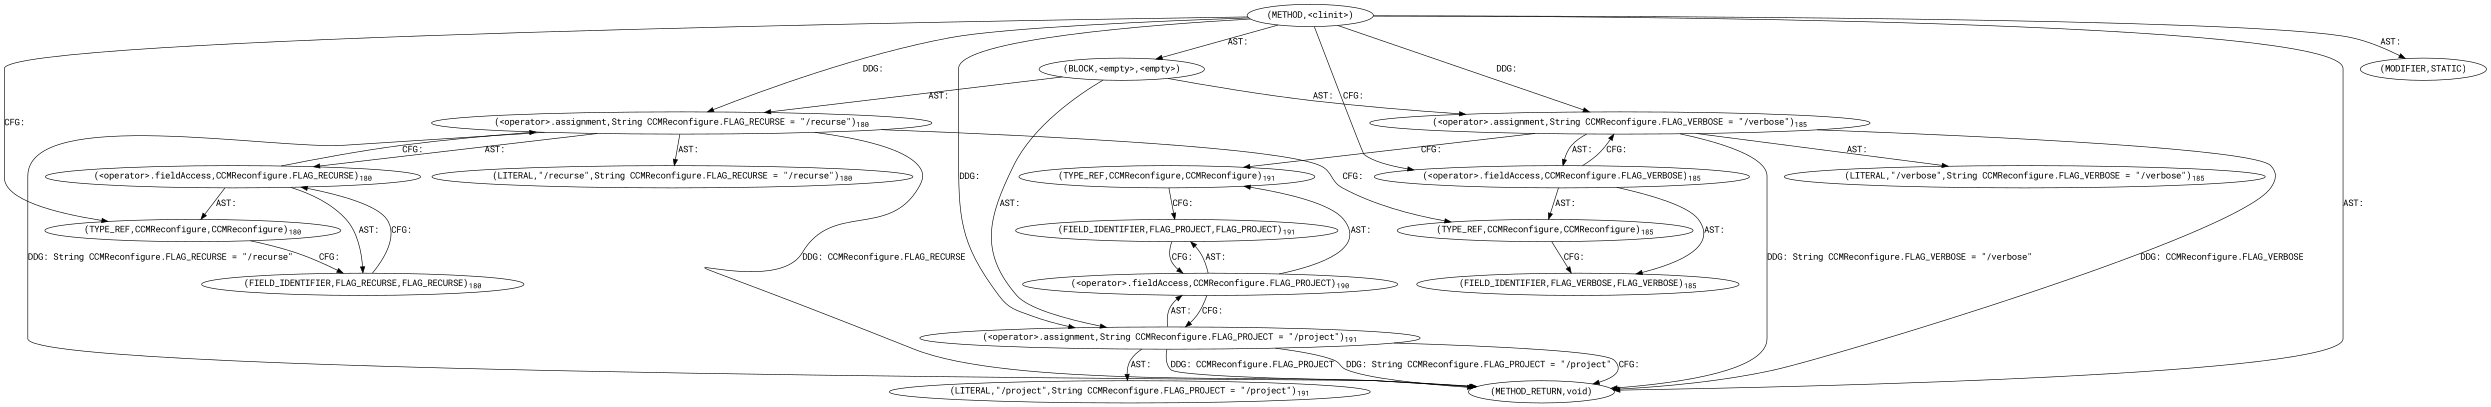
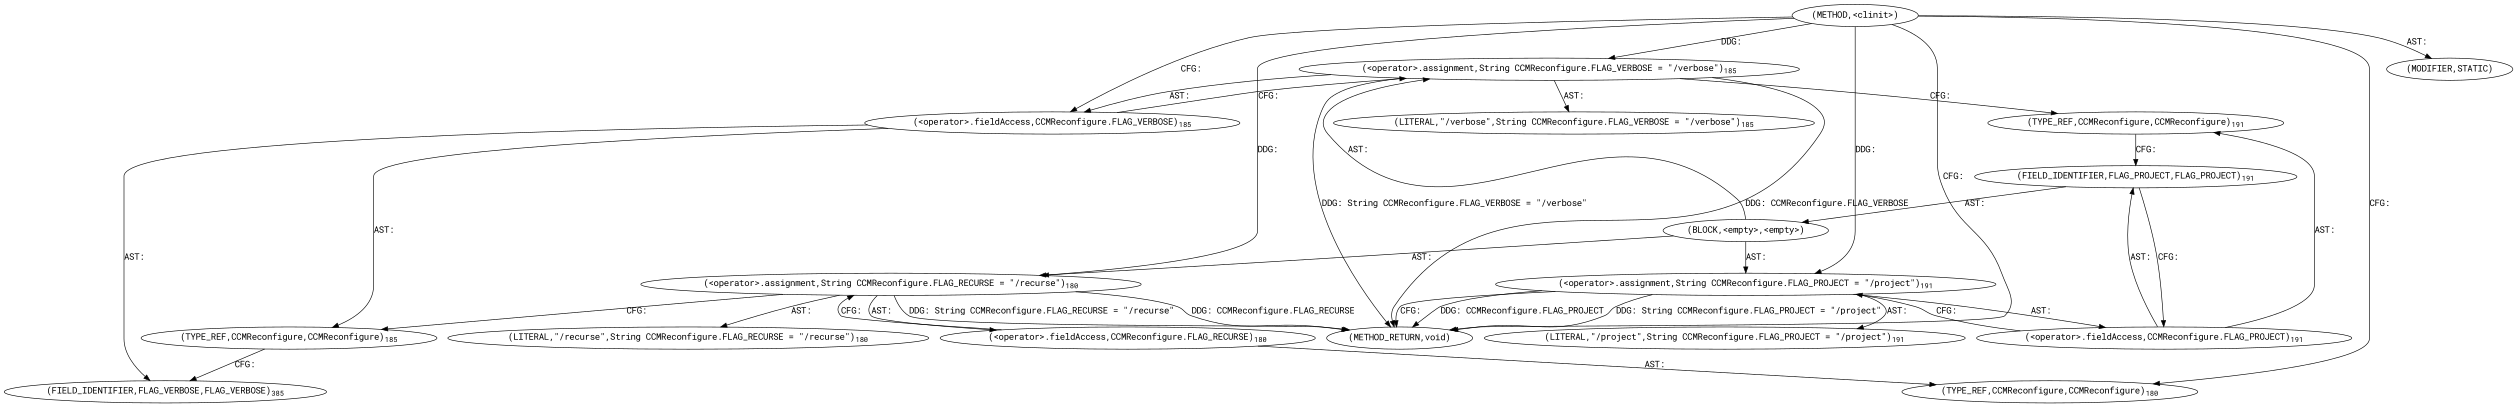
(1220, 41) -> (1937, 204)
(2356, 204) -> (1956, 177)
(1343, 283) -> (2297, 337)
(1690, 283) -> (278, 391)
(363, 284) -> none
